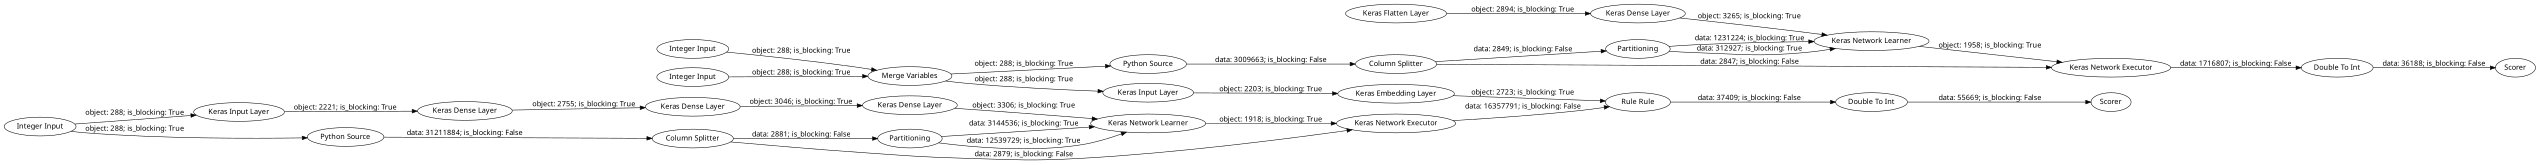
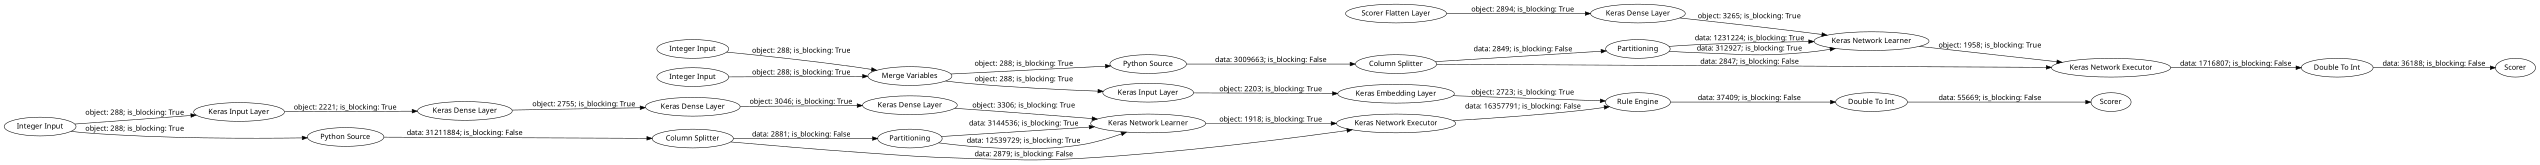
(1396, 14) -> (1396, 14)
(1638, 102) -> (1638, 102)
